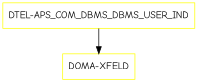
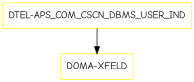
(99, 16) -> (97, 16)
